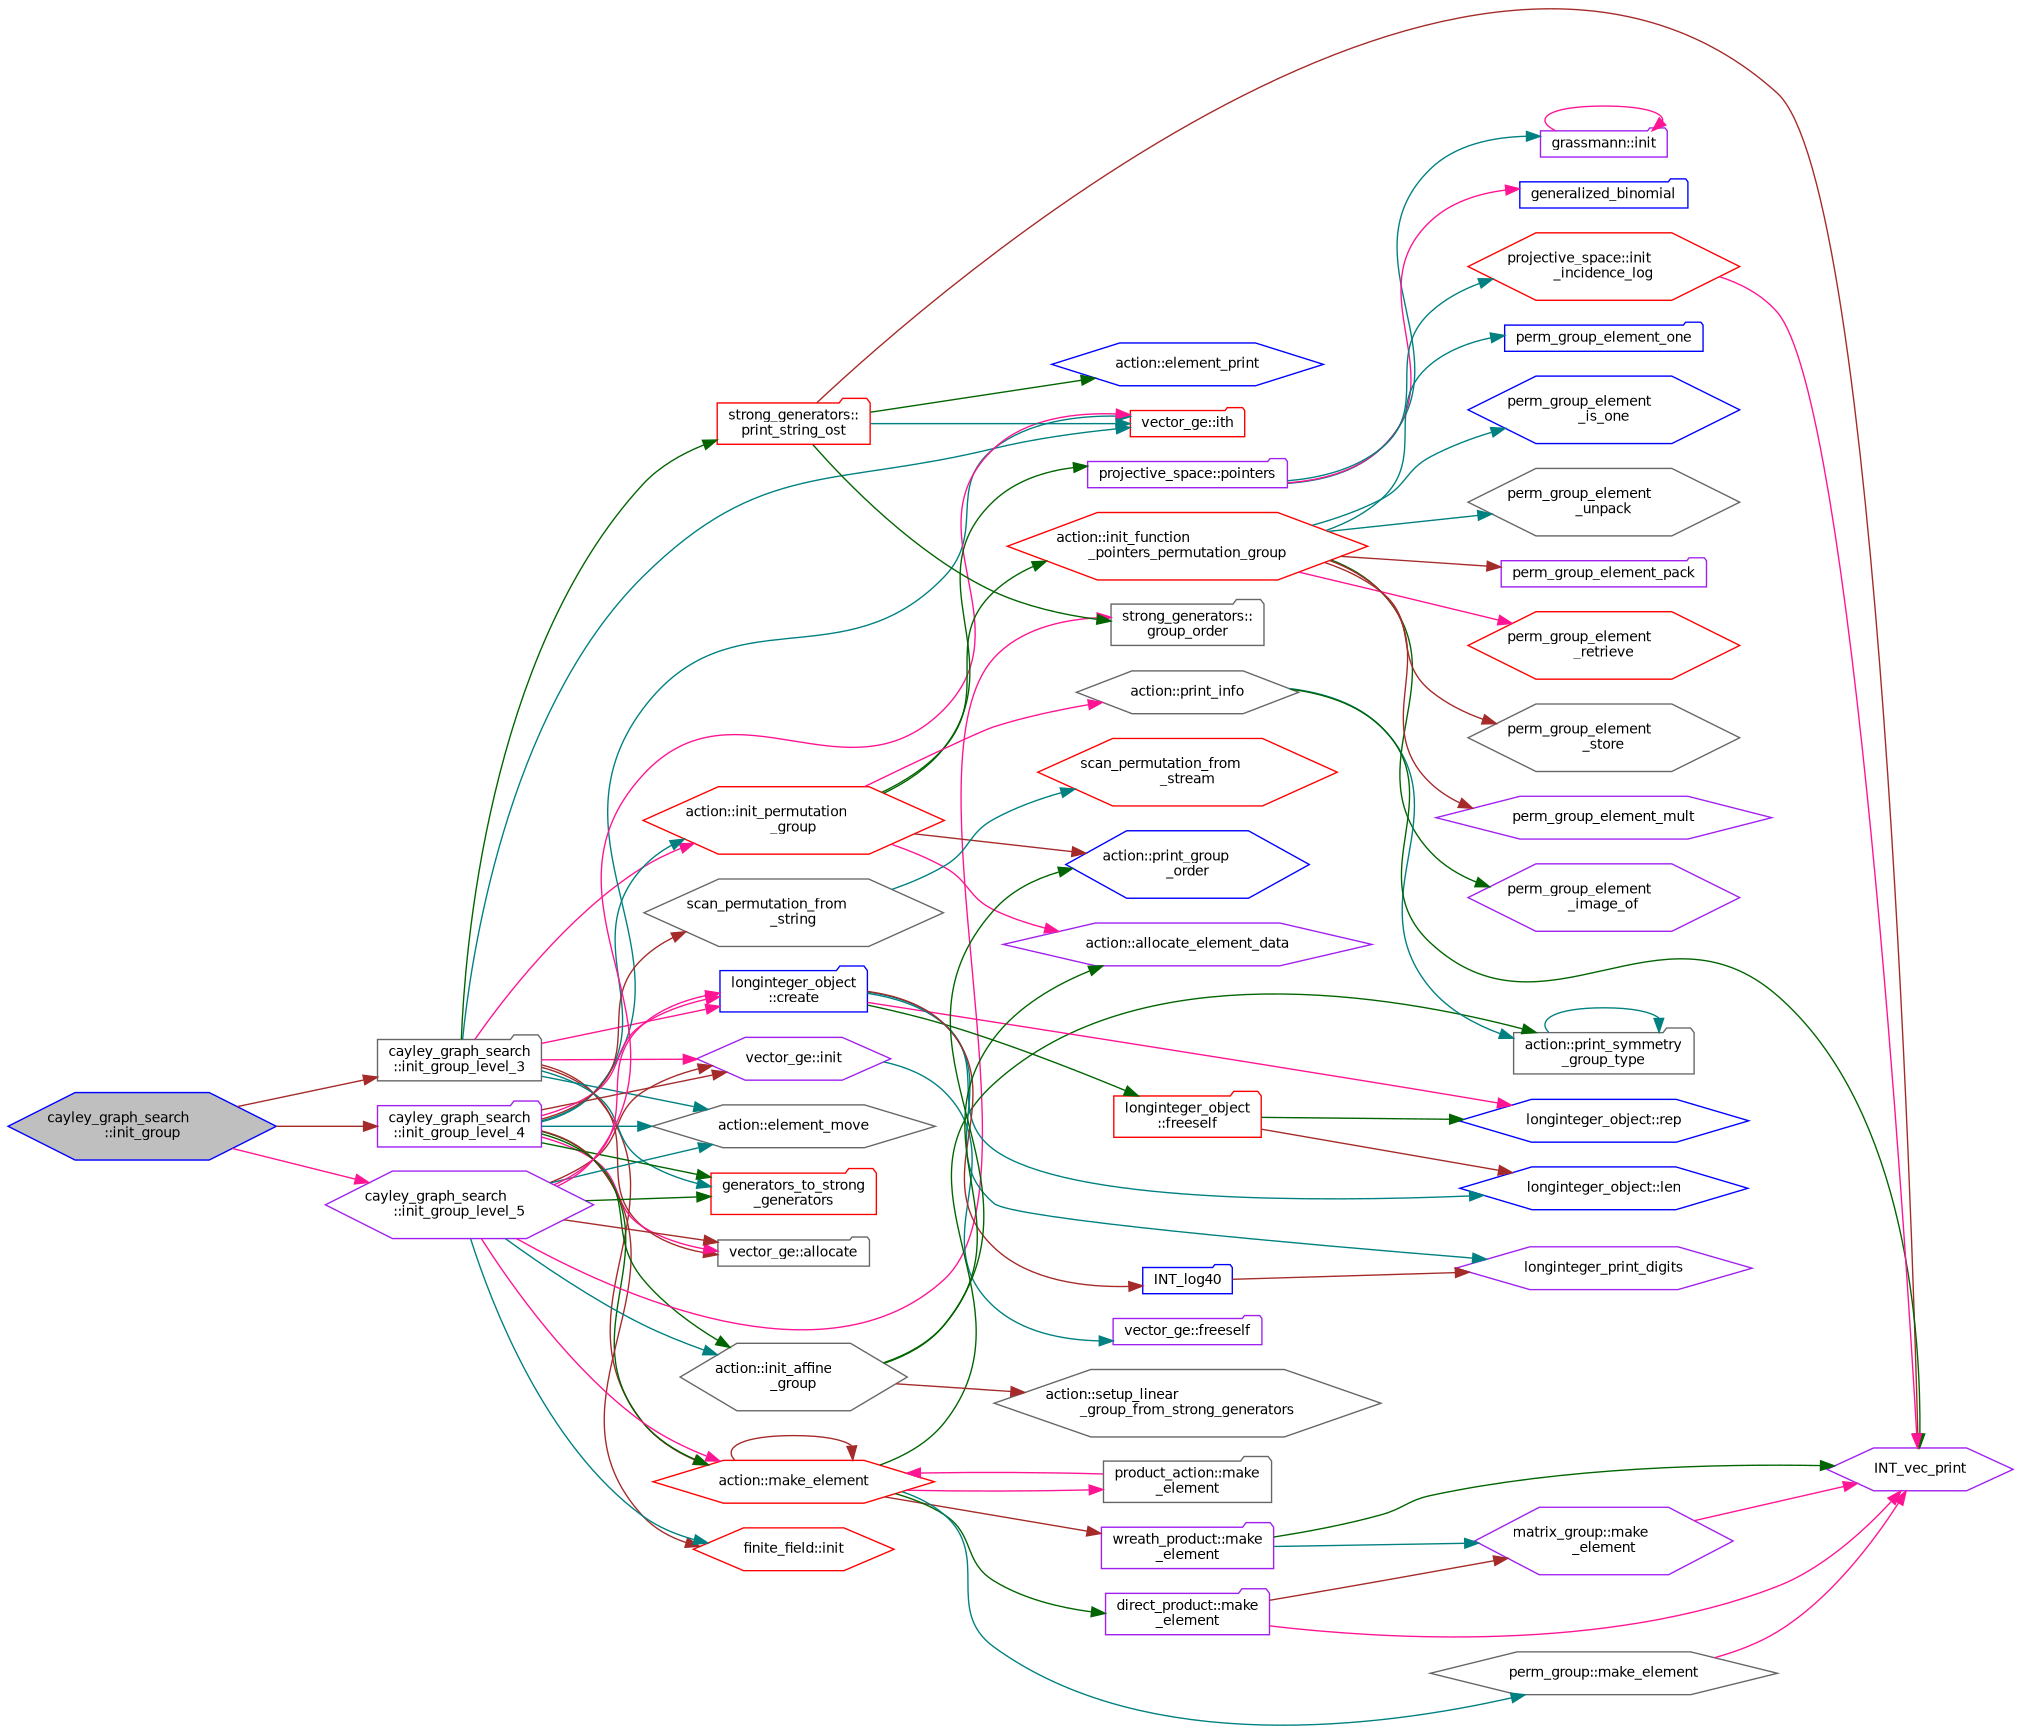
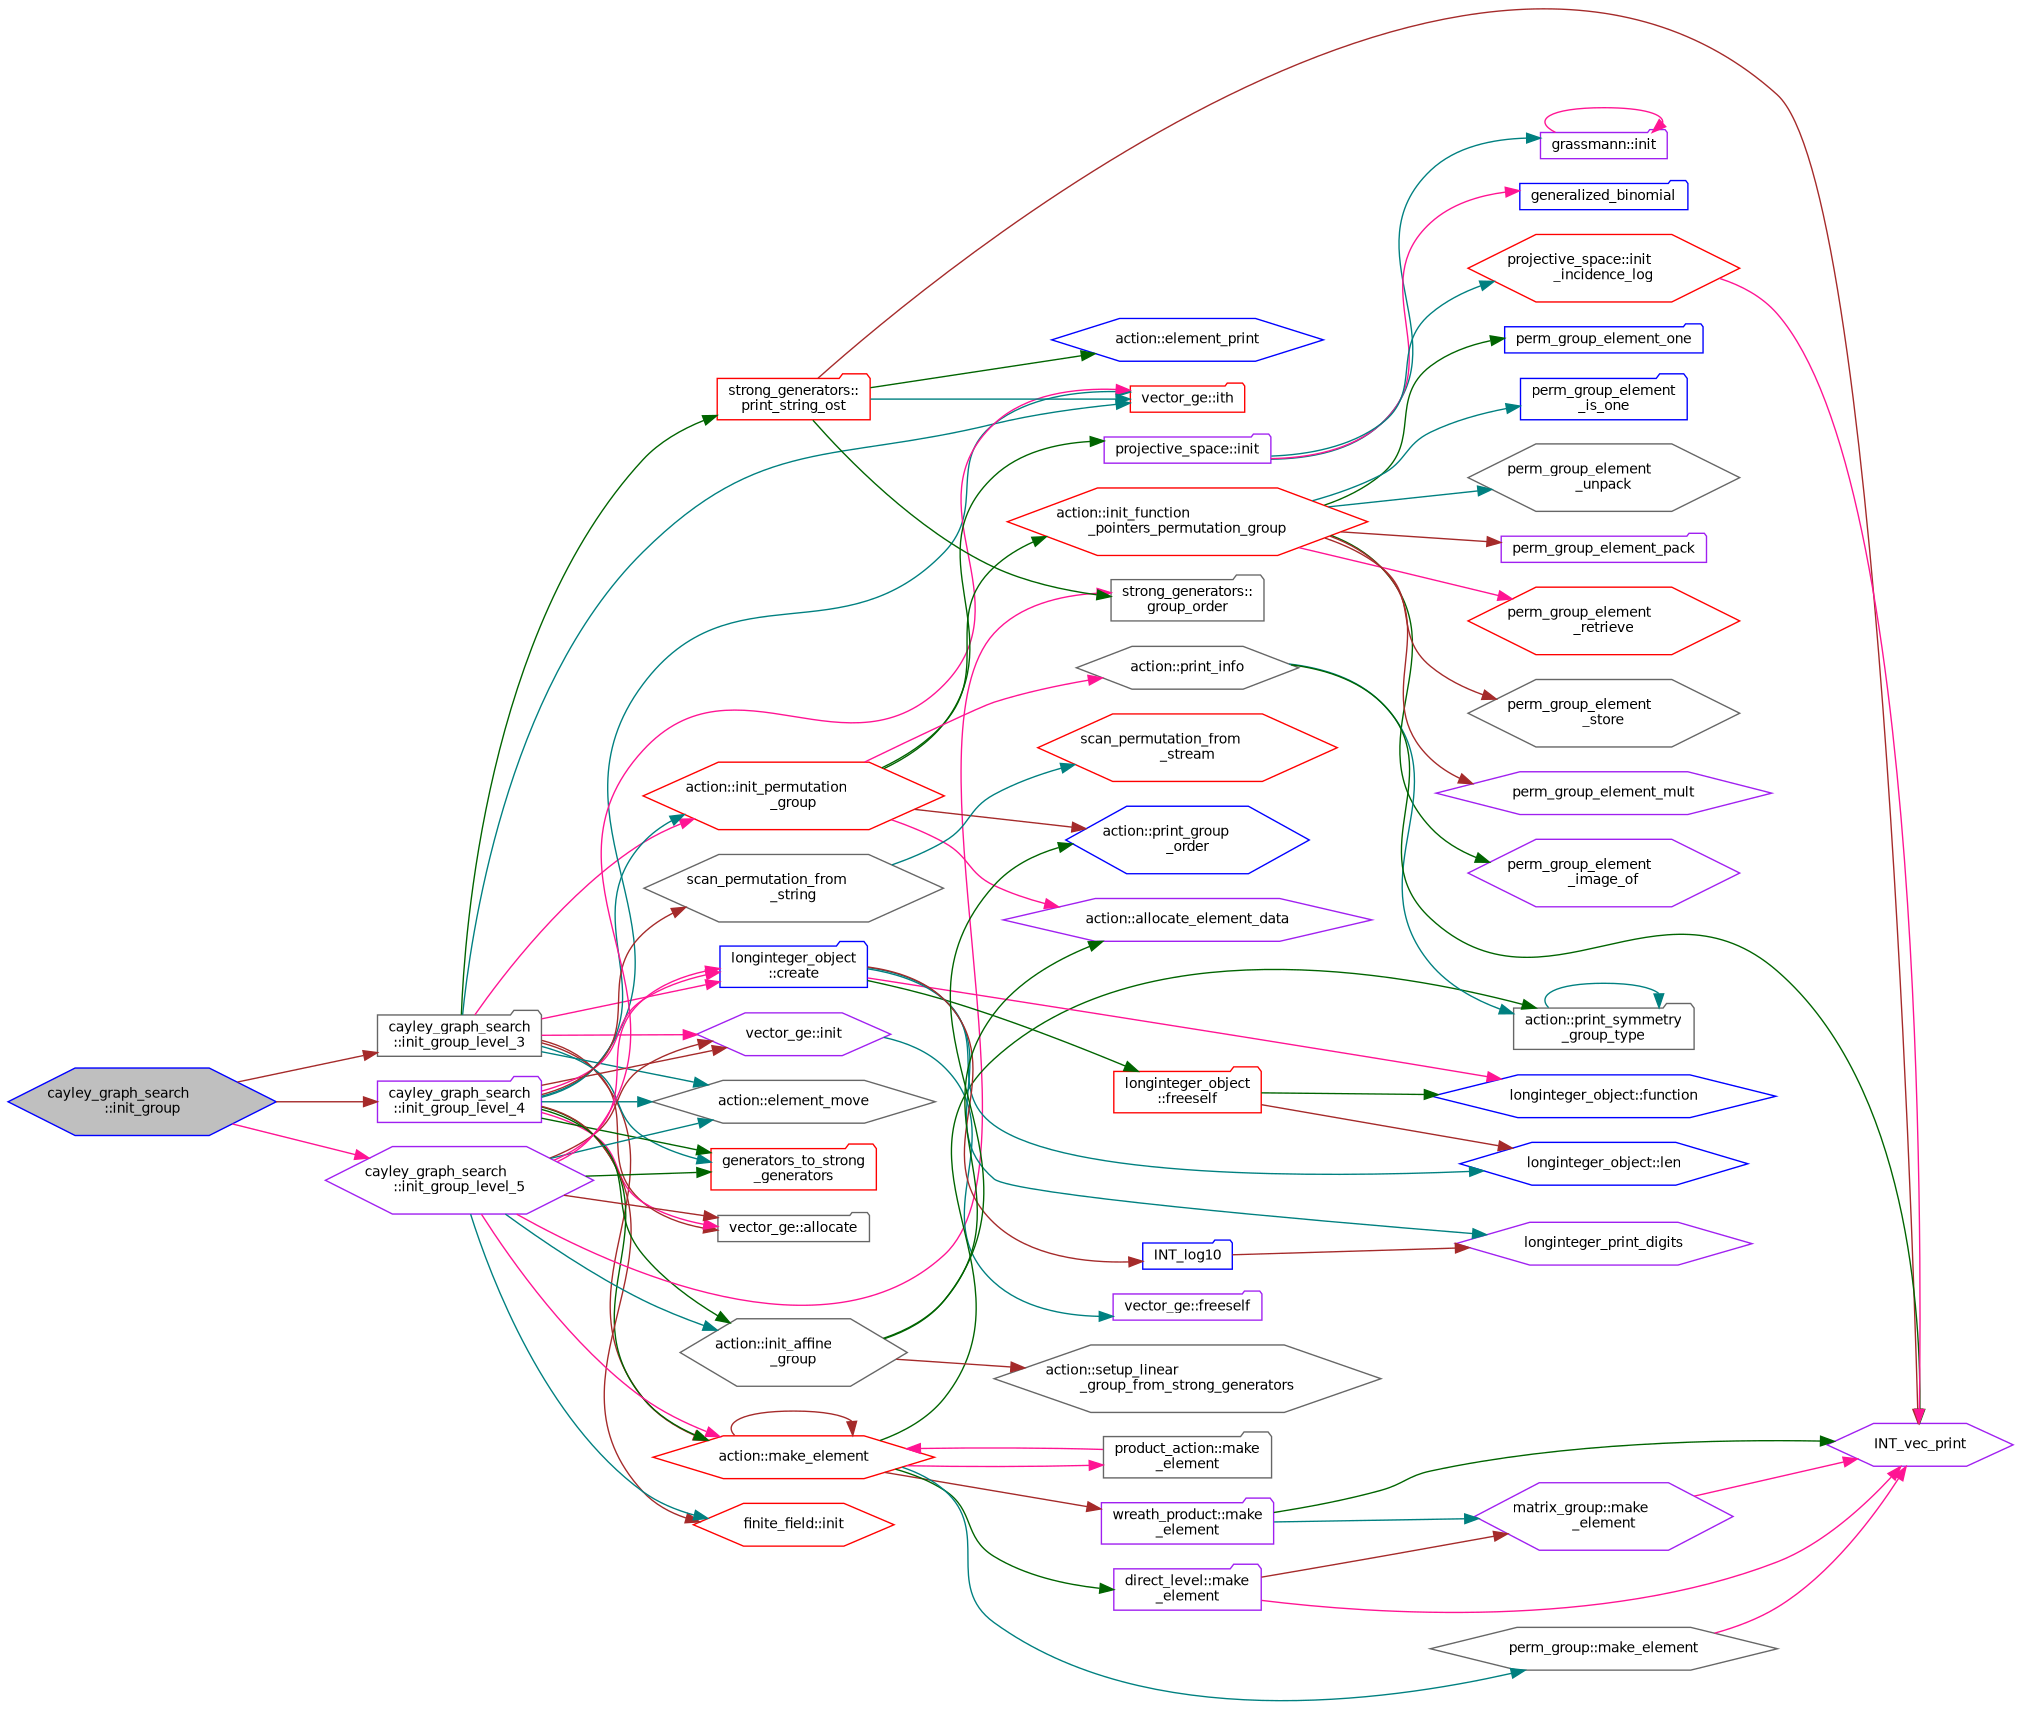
(1604, 410) -> (1604, 399)
(1405, 437) -> (1405, 420)
(1188, 475) -> (1188, 450)
(1604, 1121) -> (1604, 1096)
(1188, 1281) -> (1188, 1256)
(1188, 1614) -> (1188, 1589)
